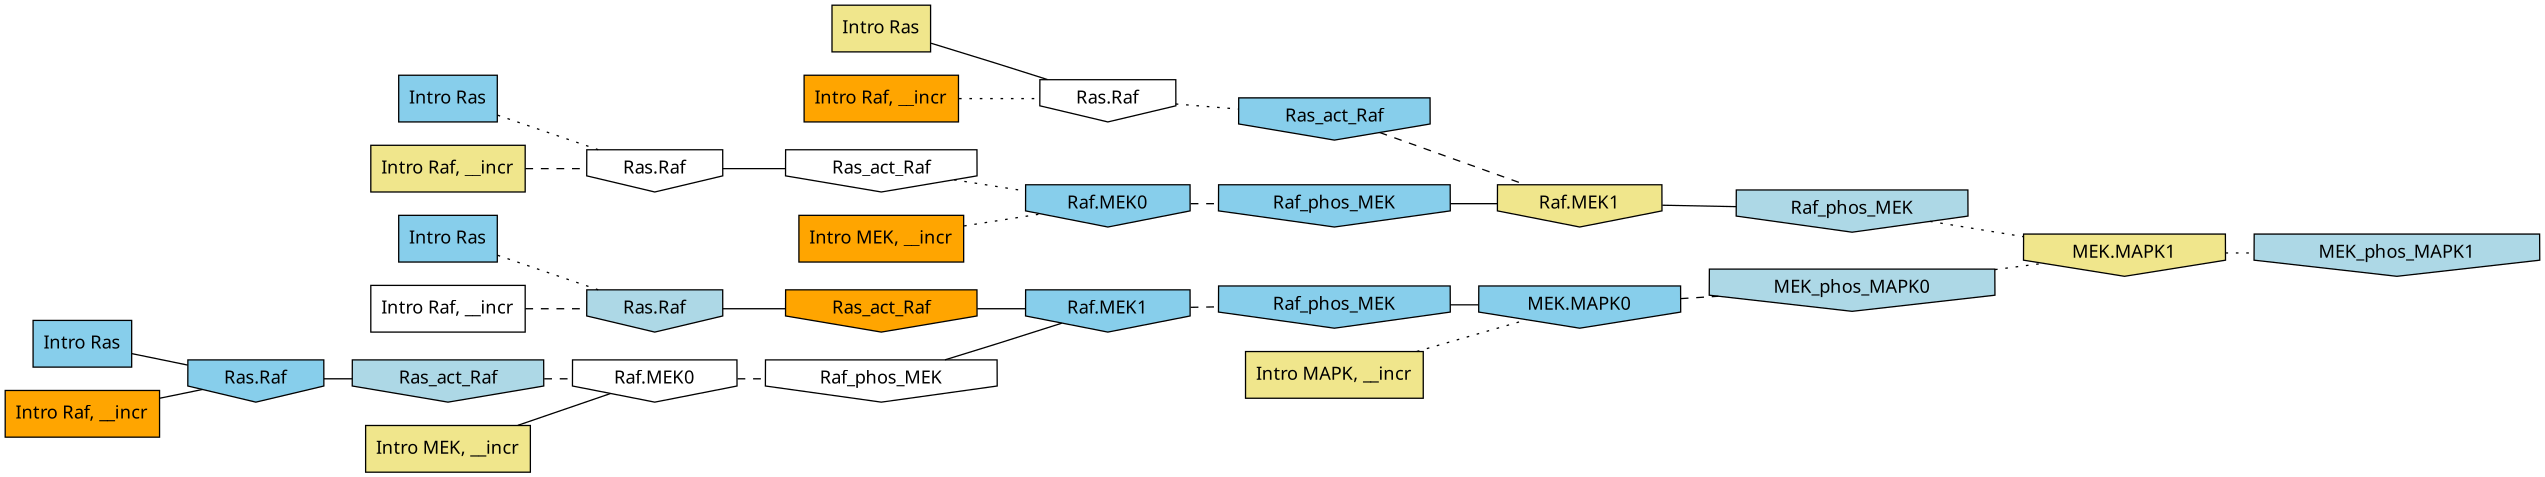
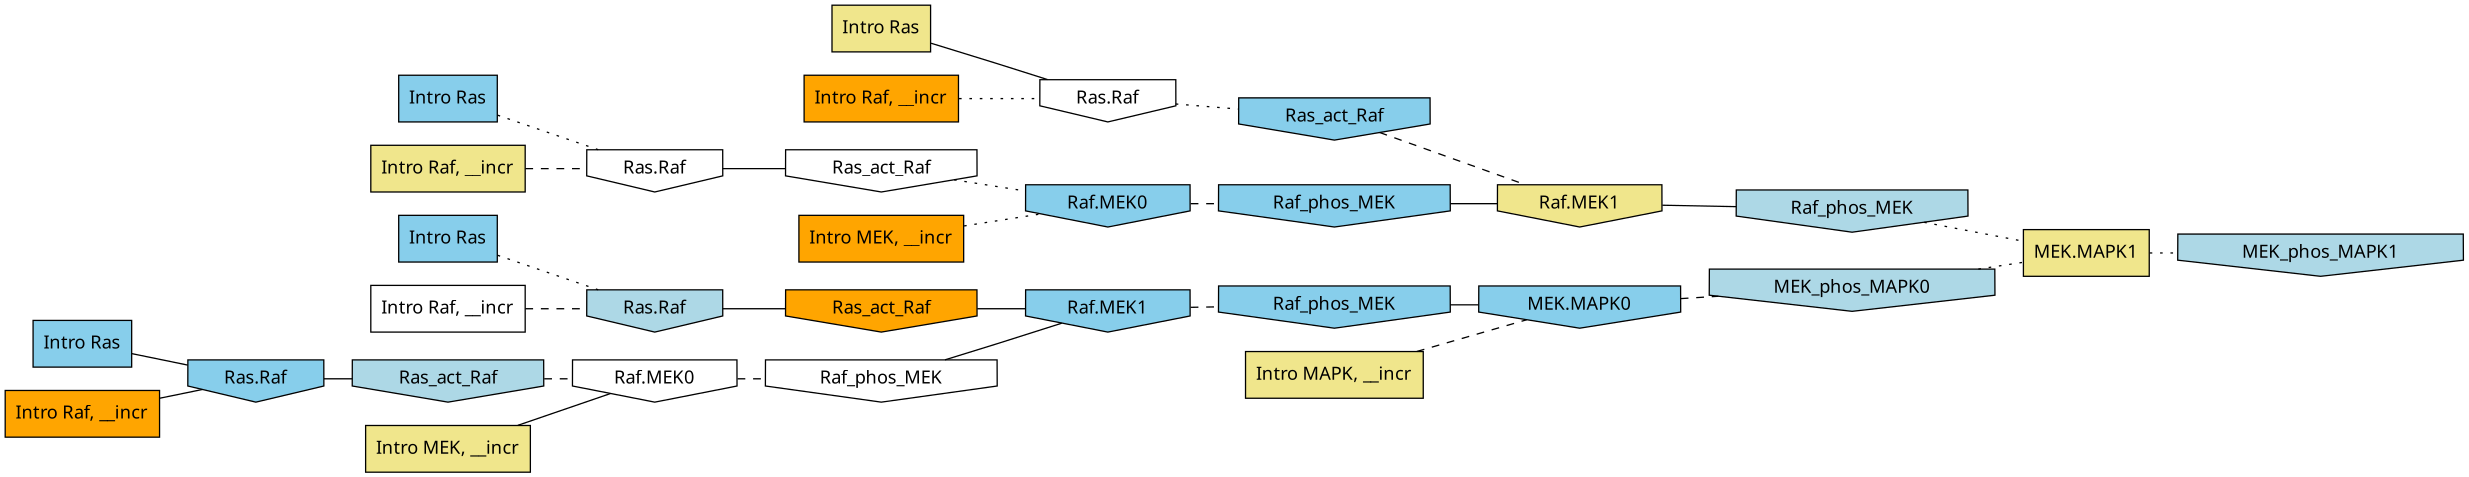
(2124, 253) -> (2086, 253)
(1472, 336) -> (1472, 336)
